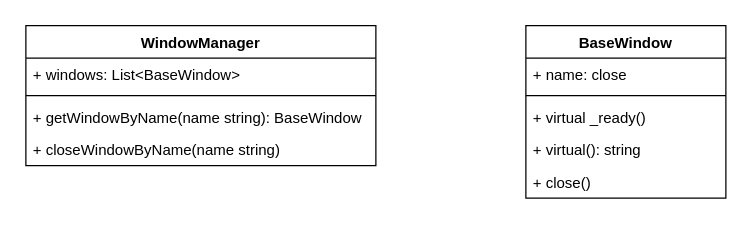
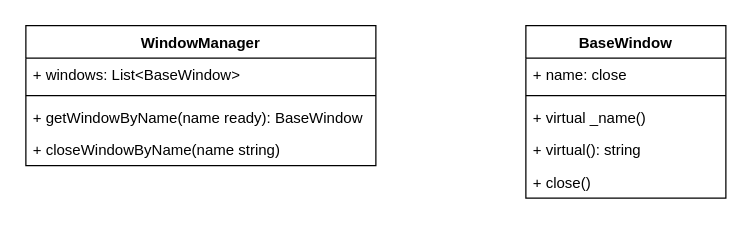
(195, 118) -> (193, 118)
(600, 118) -> (596, 118)
